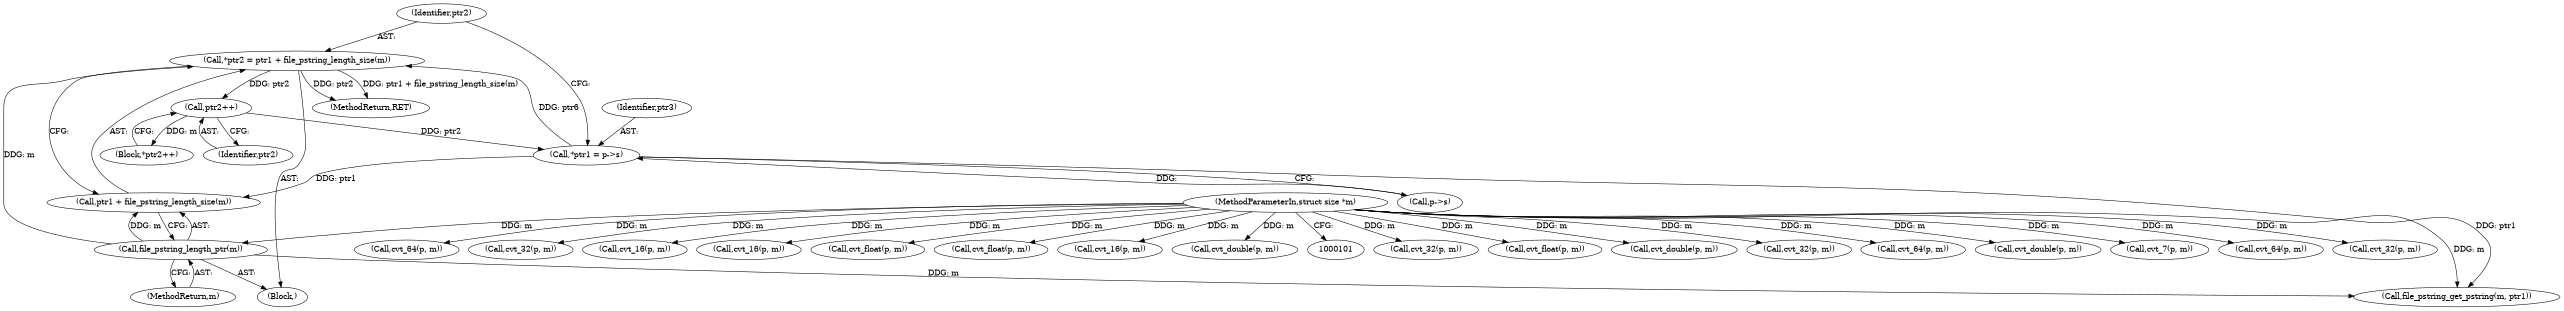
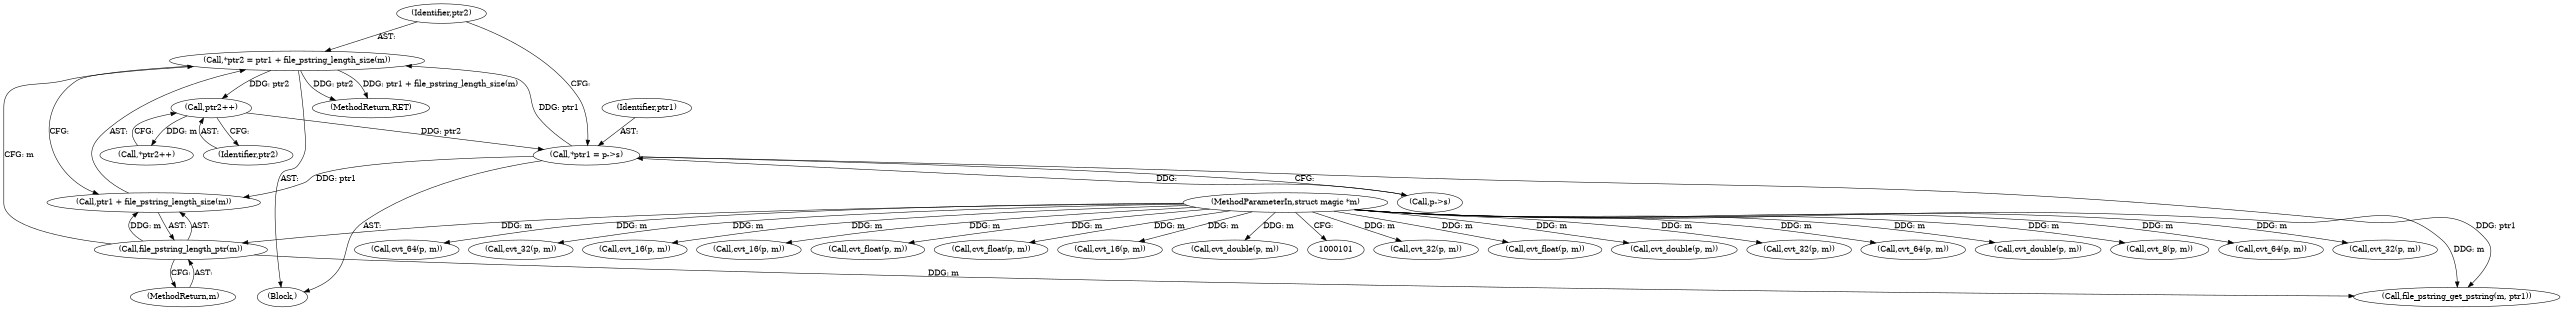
(559, 108) -> (559, 108)
(647, 108) -> (647, 108)
(19, 155) -> (19, 155)
(147, 155) -> (147, 155)
(1285, 203) -> (1285, 203)
(179, 226) -> (179, 226)
(2160, 250) -> (2160, 250)
(231, 273) -> (407, 198)
